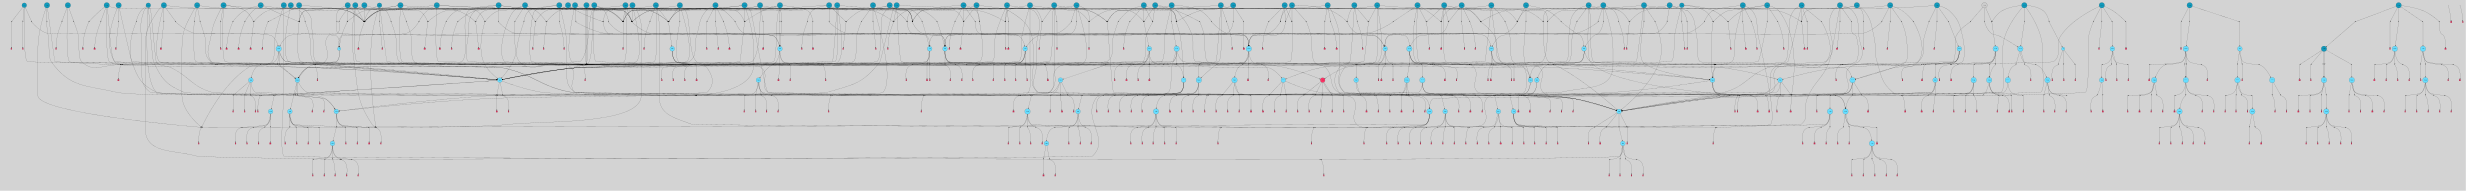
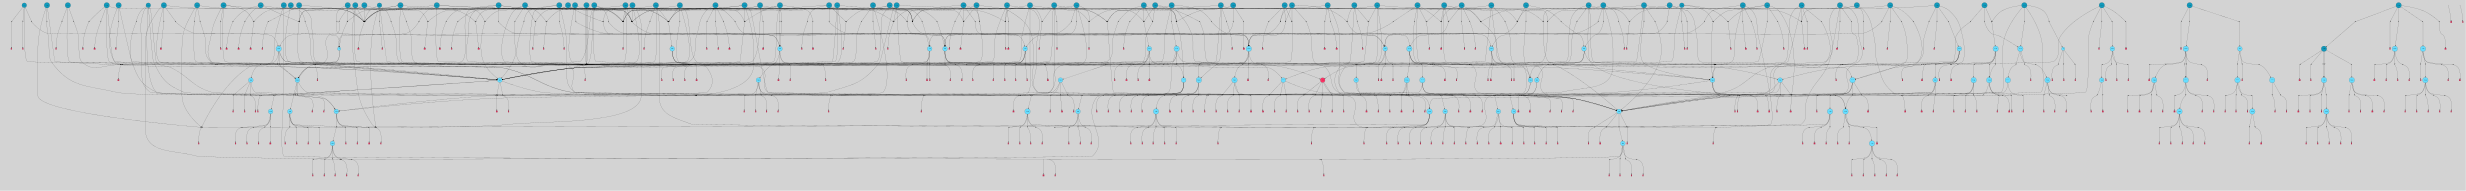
(1984, 5) -> (1984, 5)
(1046, 143) -> none
